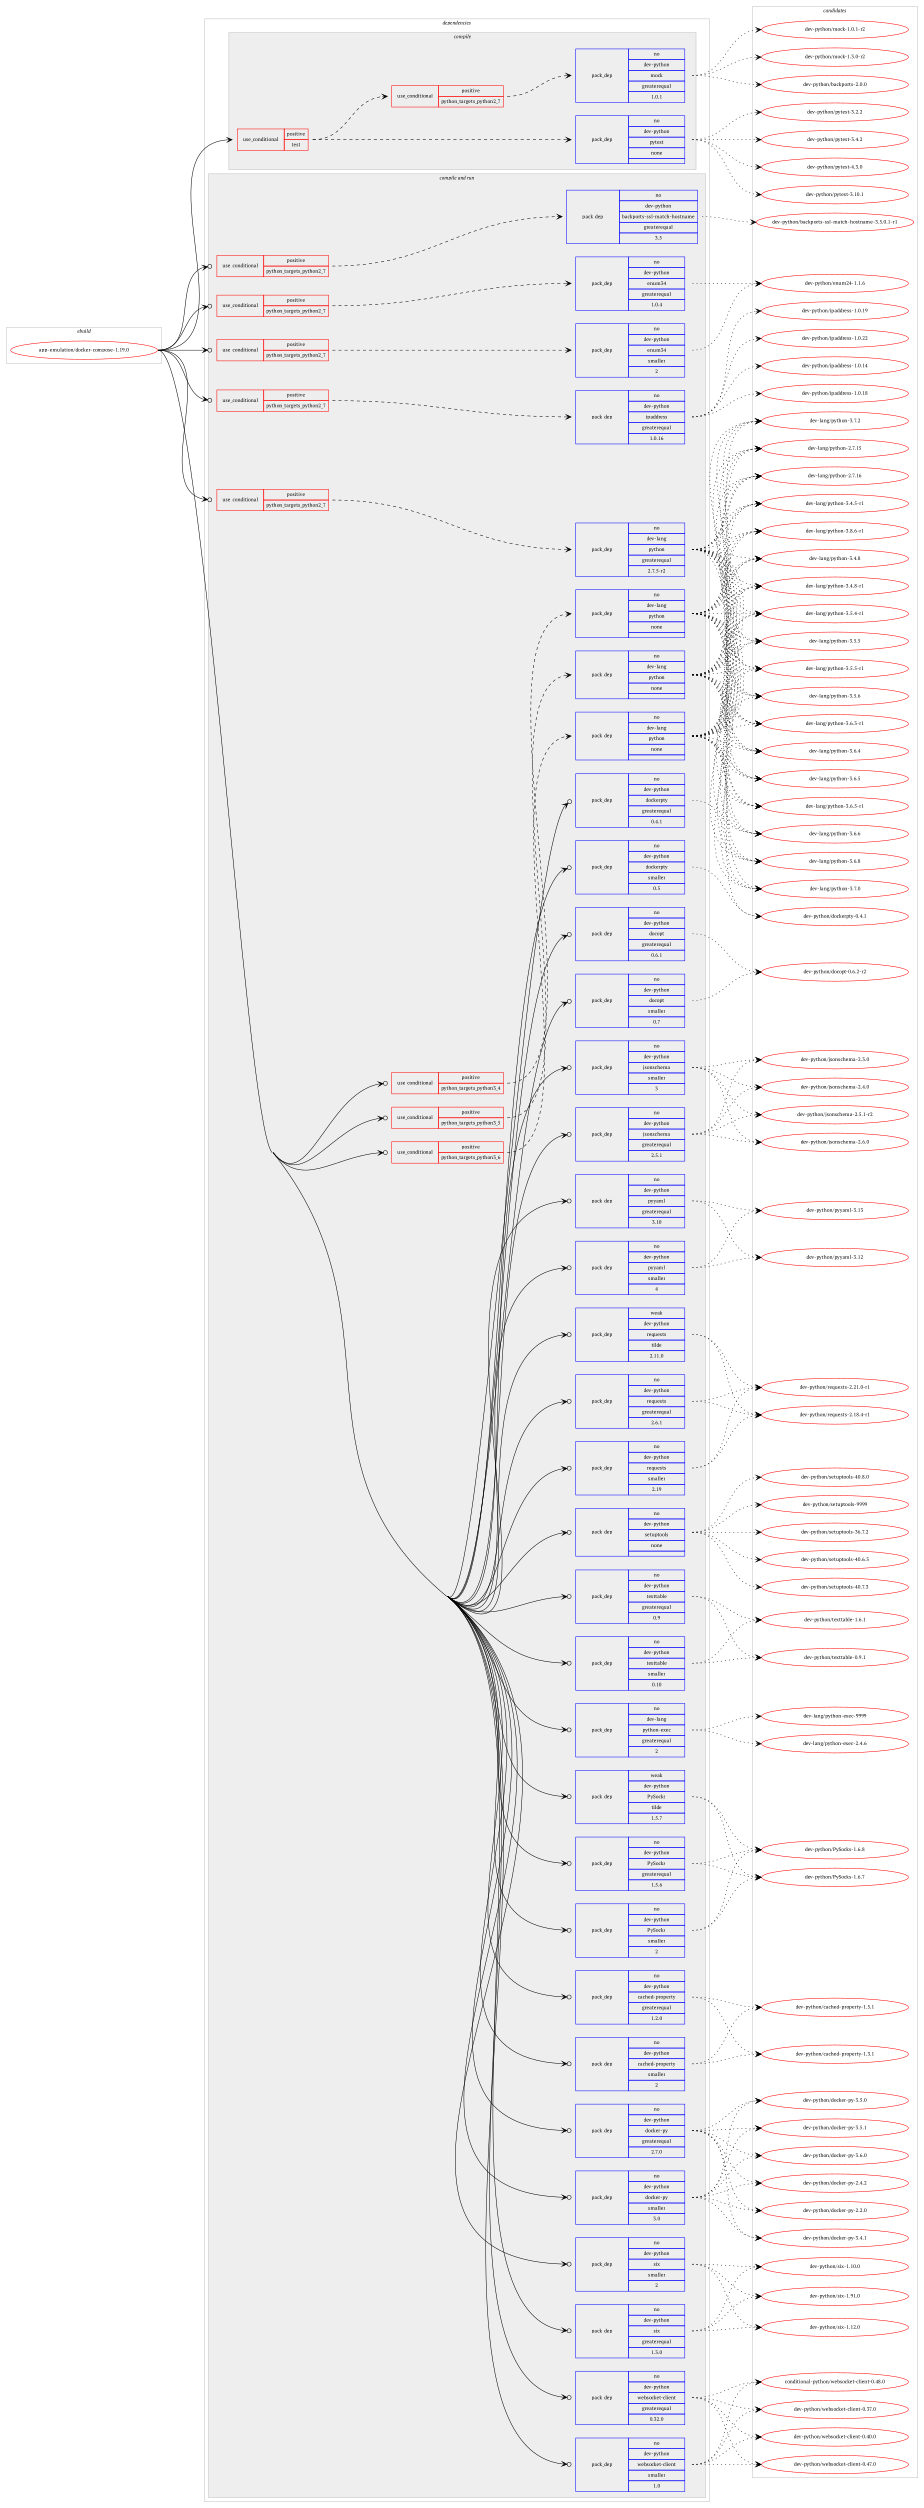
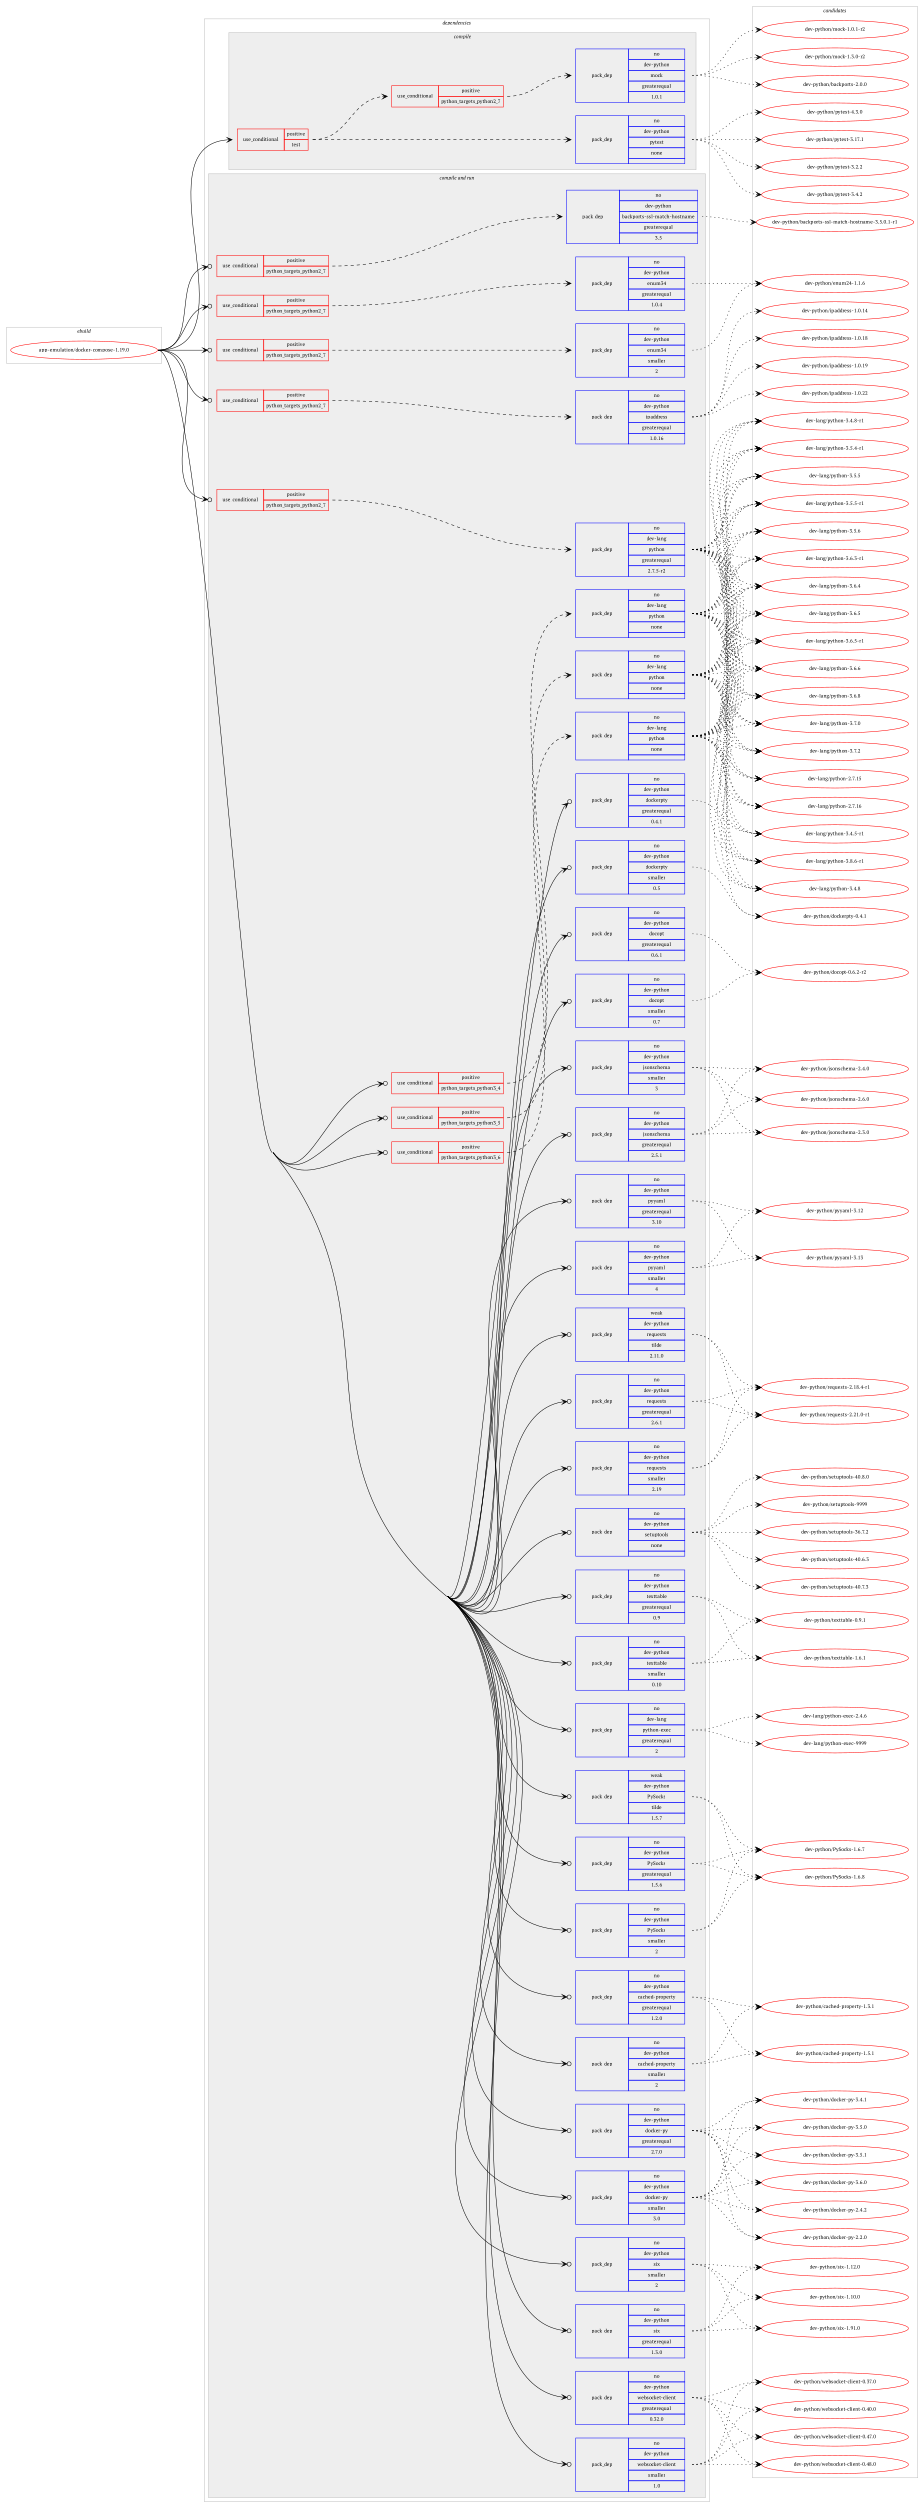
(835, 195) -> (835, 140)
(835, 1115) -> none
(835, 2382) -> (835, 2465)
